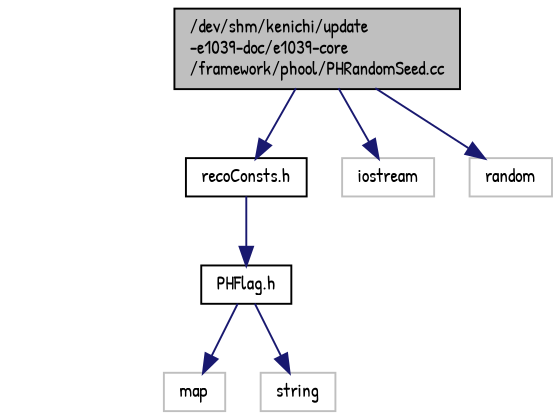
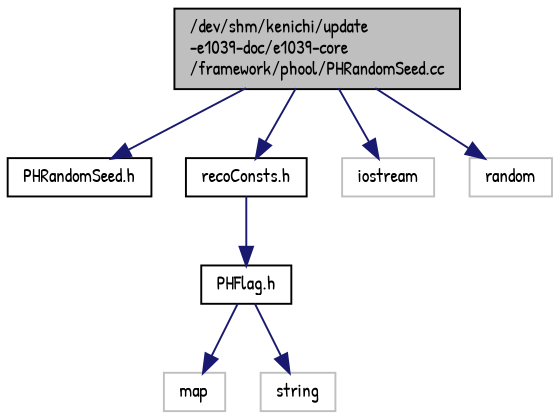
none -> (80, 177)
